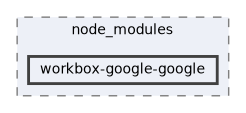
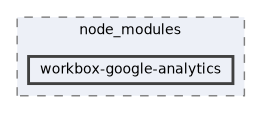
(123, 70) -> (131, 70)
